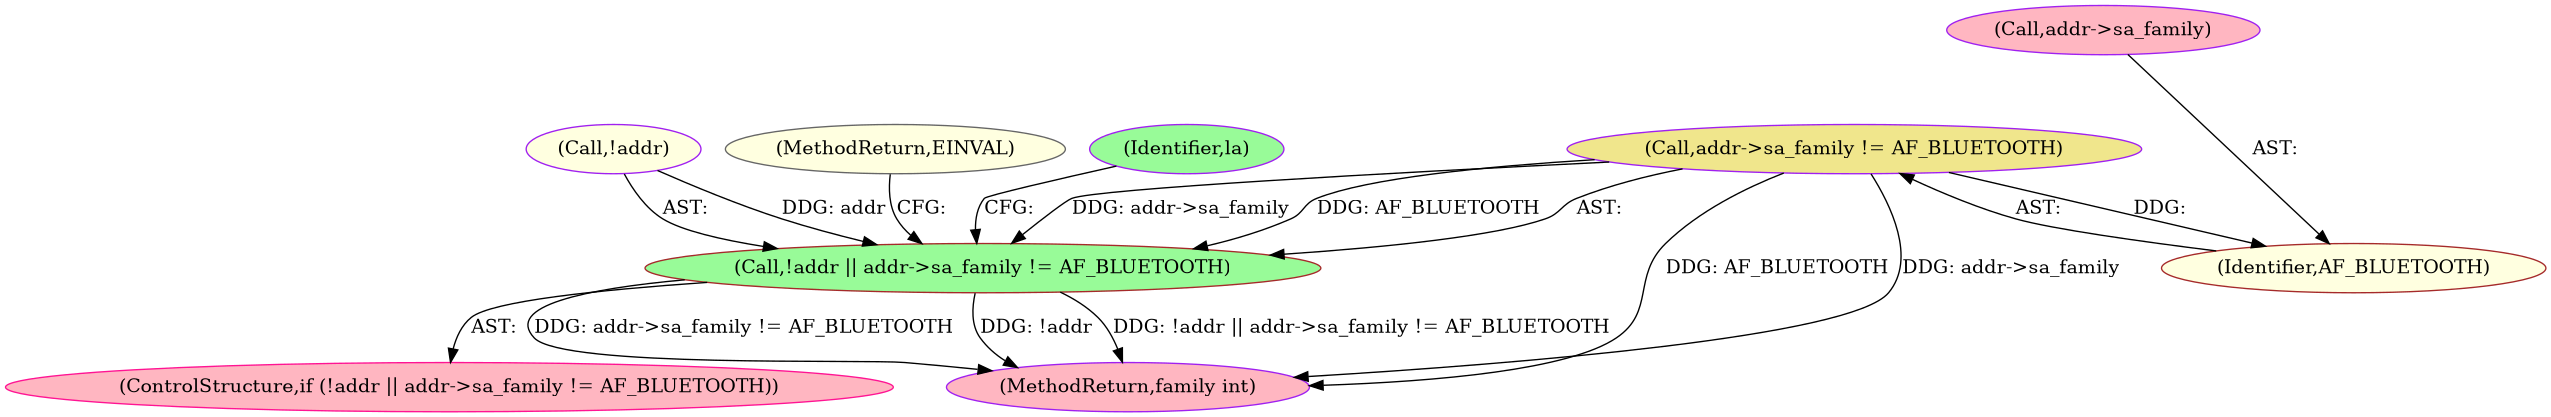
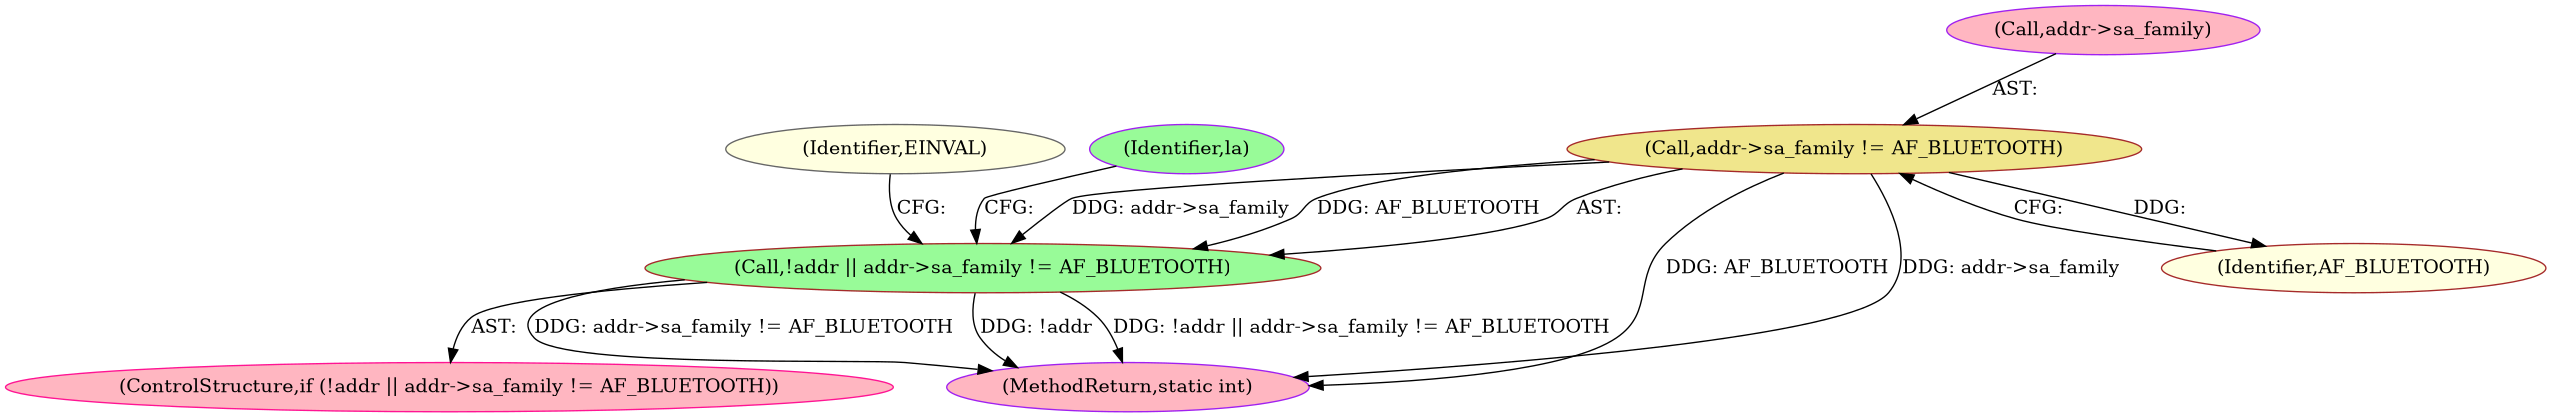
(2223, 144) -> (1986, 86)
(614, 149) -> none
(895, 149) -> (895, 149)
(1854, 149) -> (1854, 149)
(2042, 209) -> (2042, 209)
(1128, 387) -> (1128, 387)
